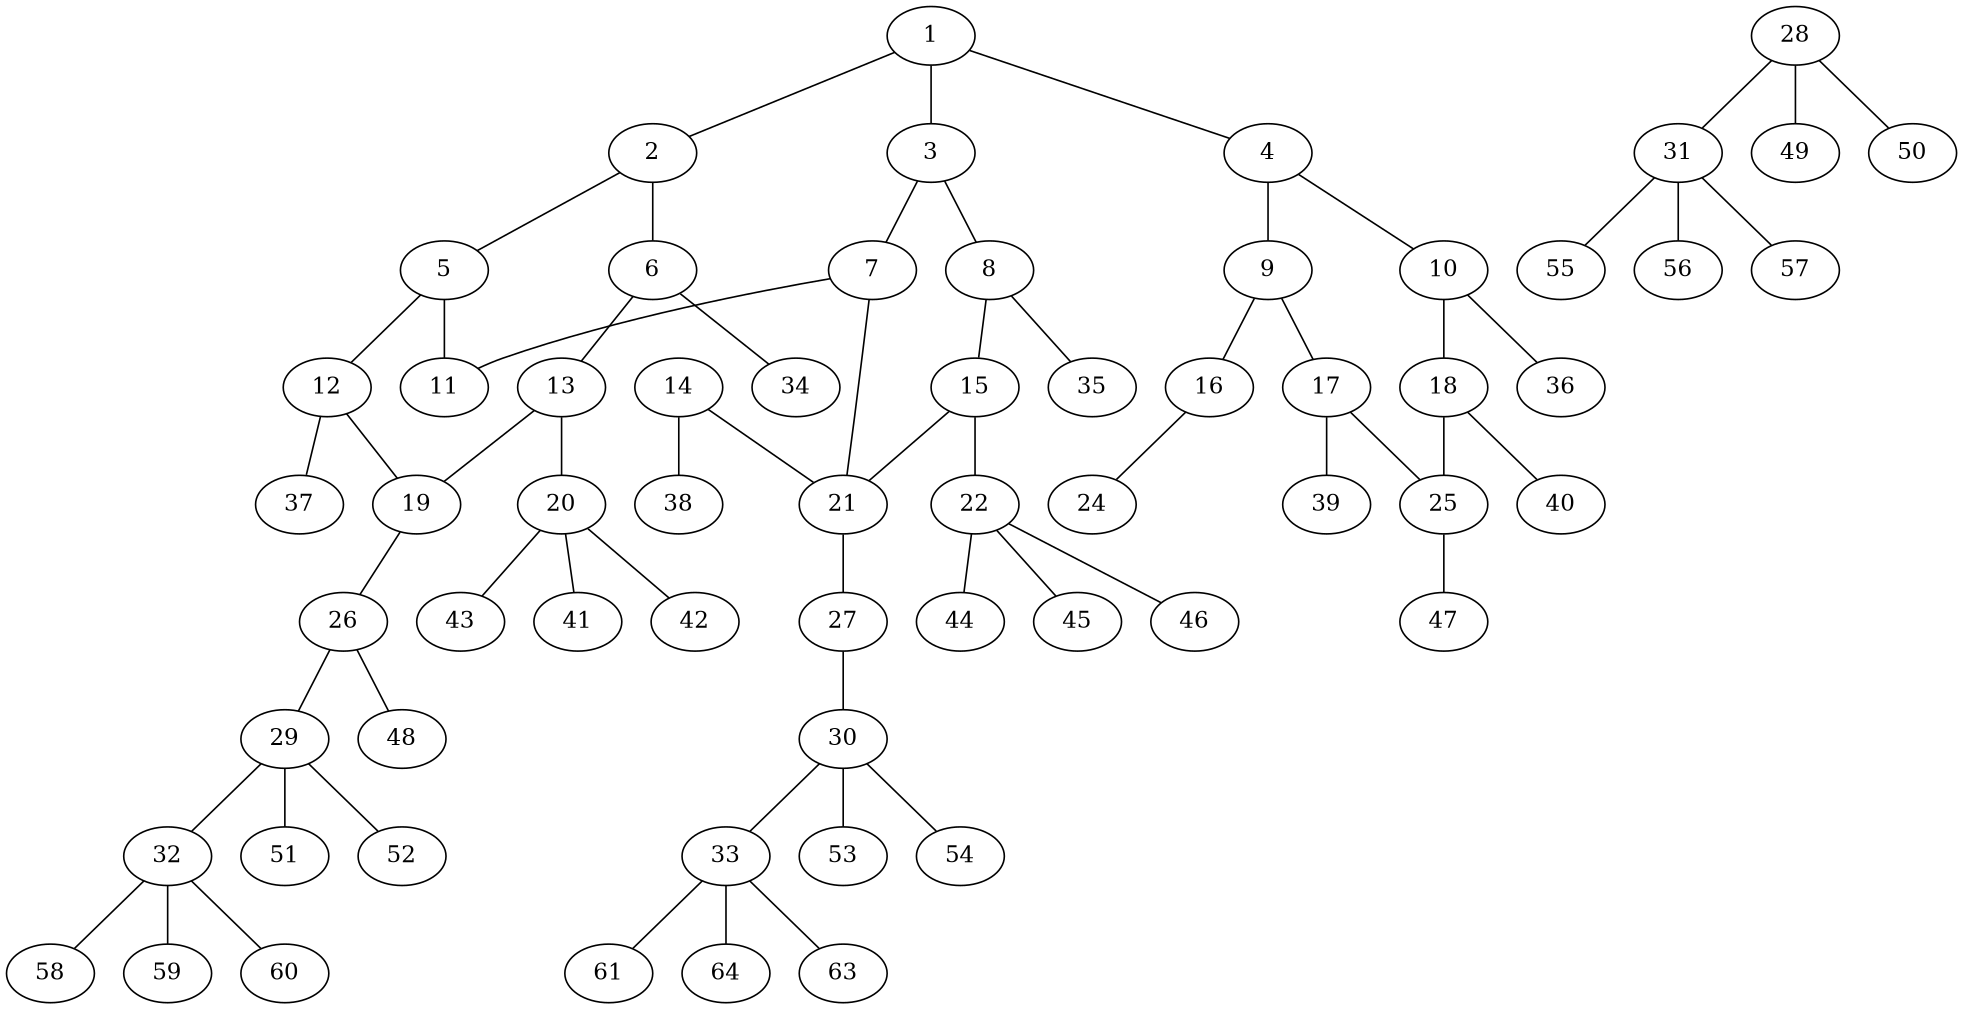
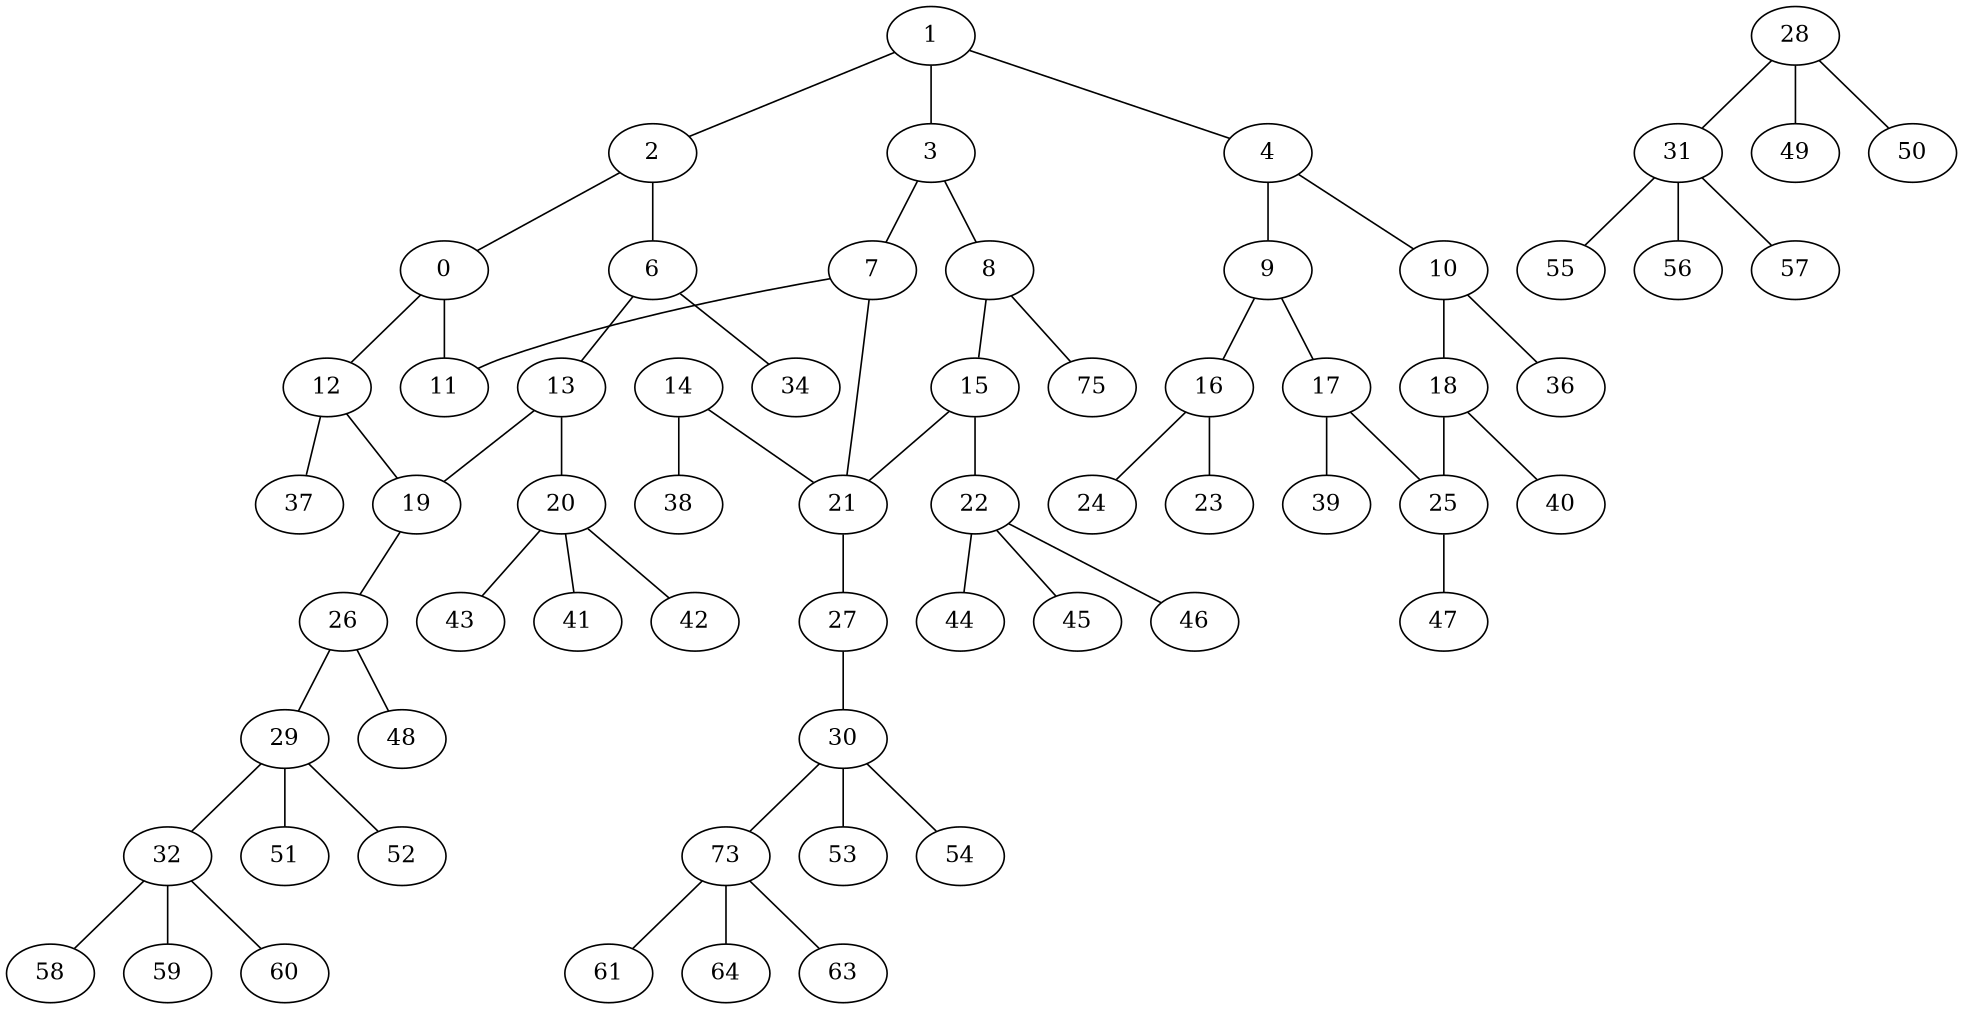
(444, 270) -> (444, 270)
(1092, 387) -> (1092, 387)
none -> (1209, 505)
(726, 856) -> (726, 856)
